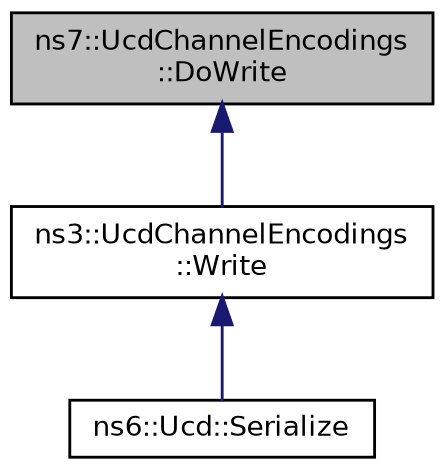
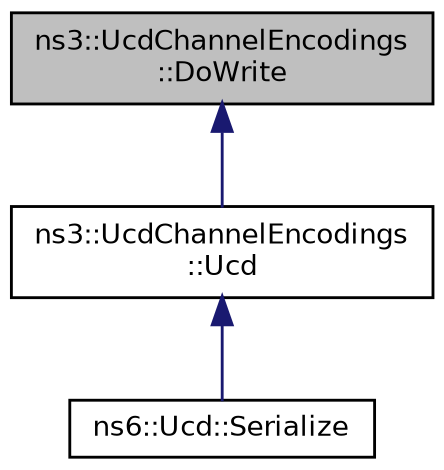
(222, 58) -> (222, 58)
(222, 252) -> (222, 252)
